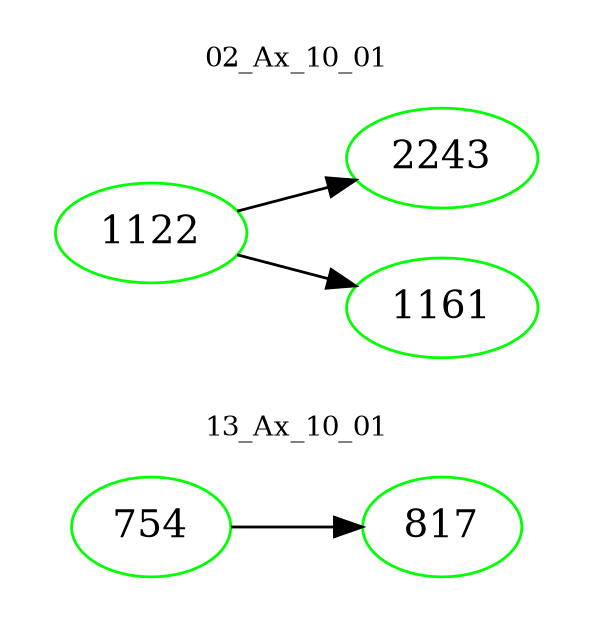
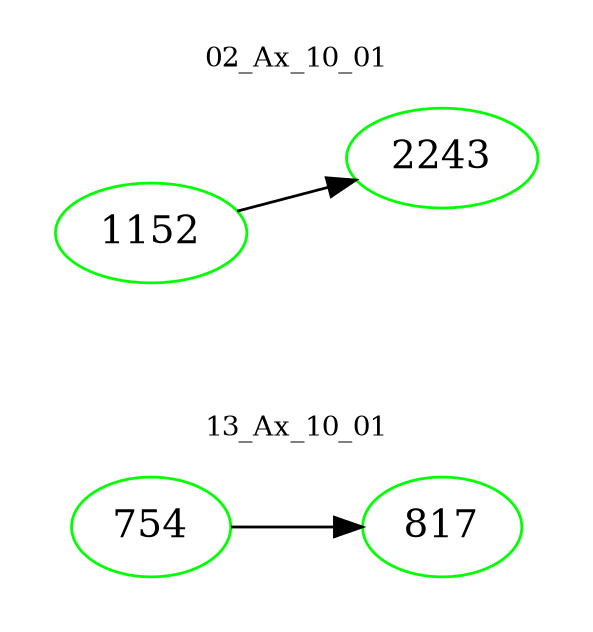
(151, 233) -> (151, 233)
(442, 308) -> none
